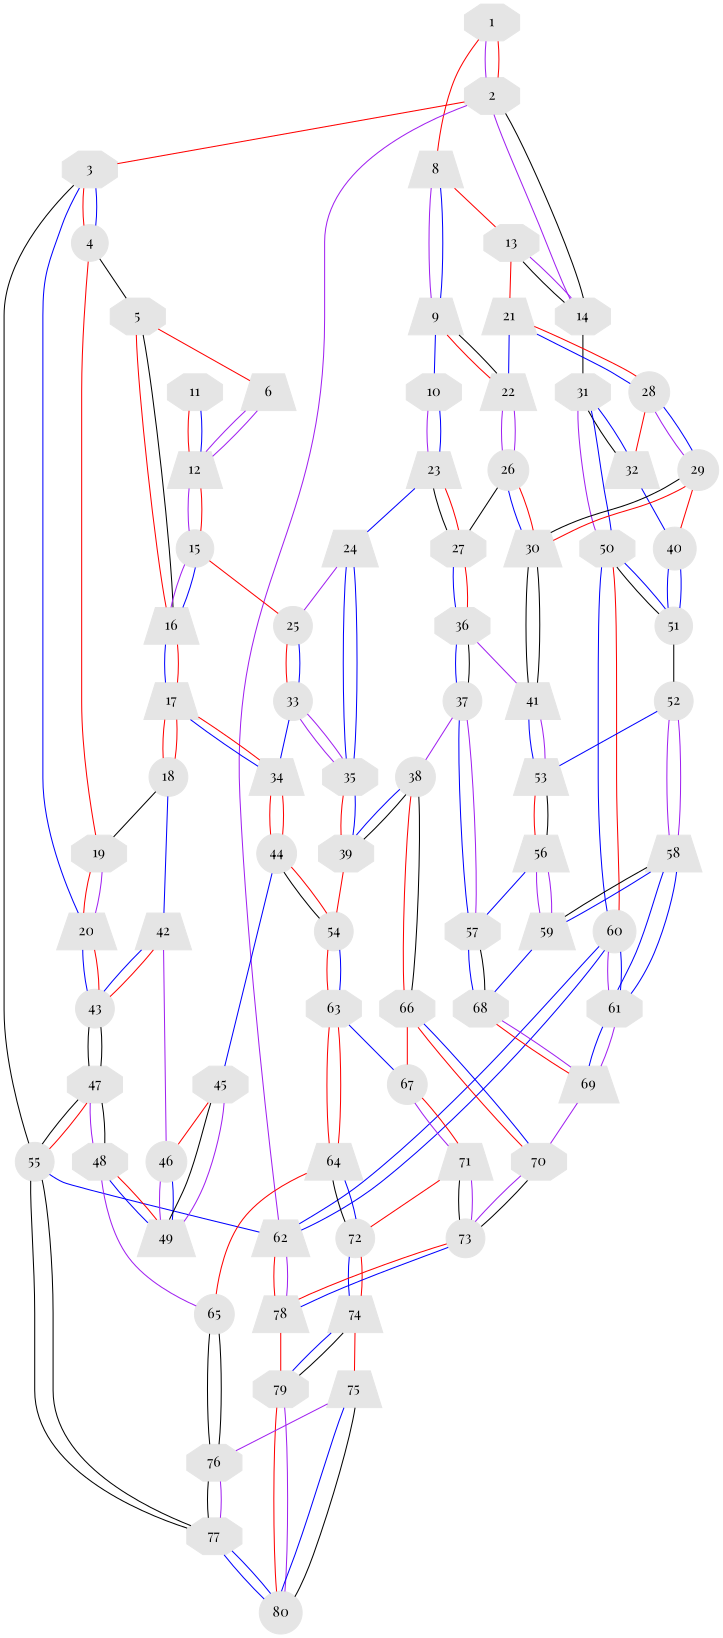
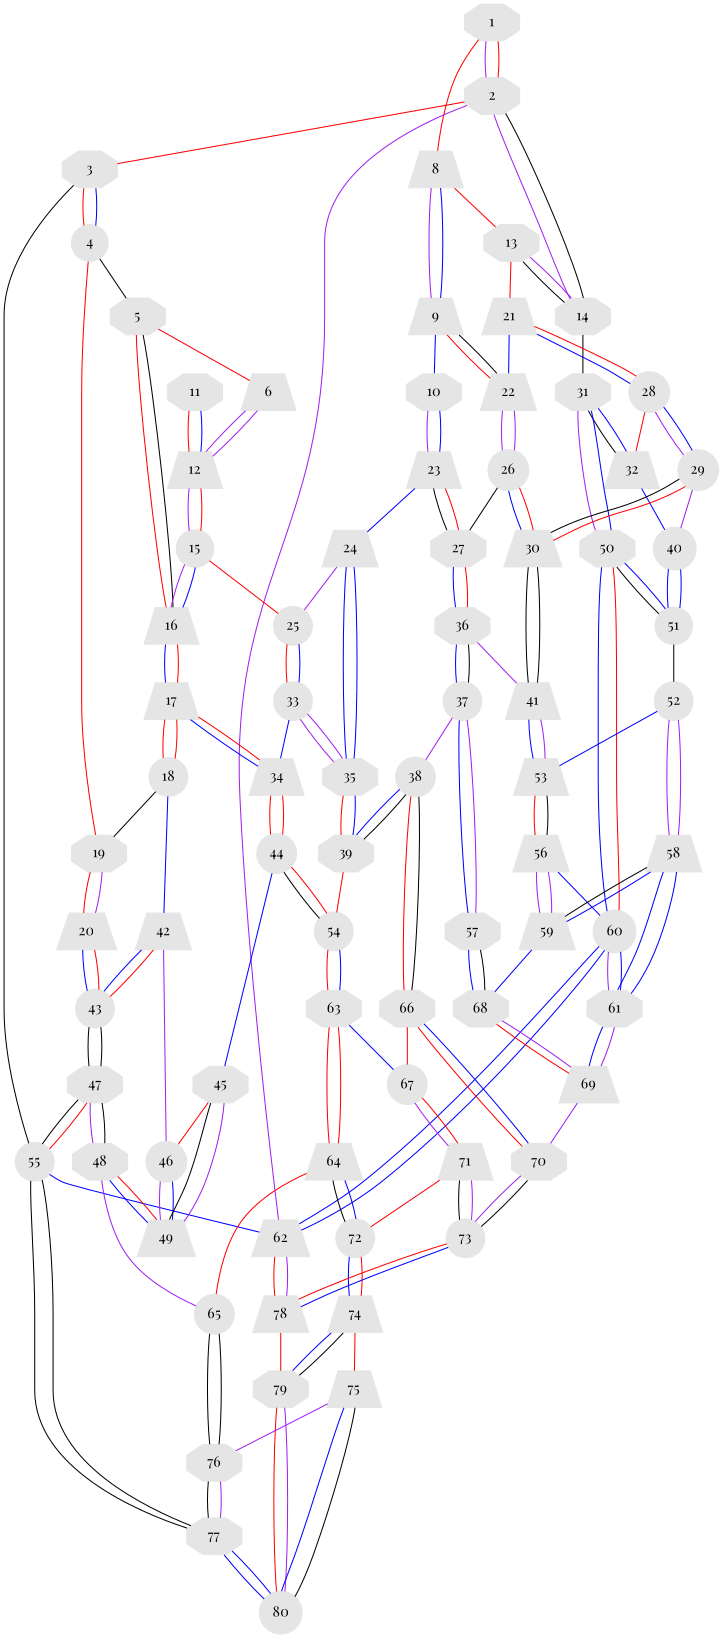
(687, 509) -> (687, 509)
(43, 550) -> none
(506, 893) -> (579, 894)
